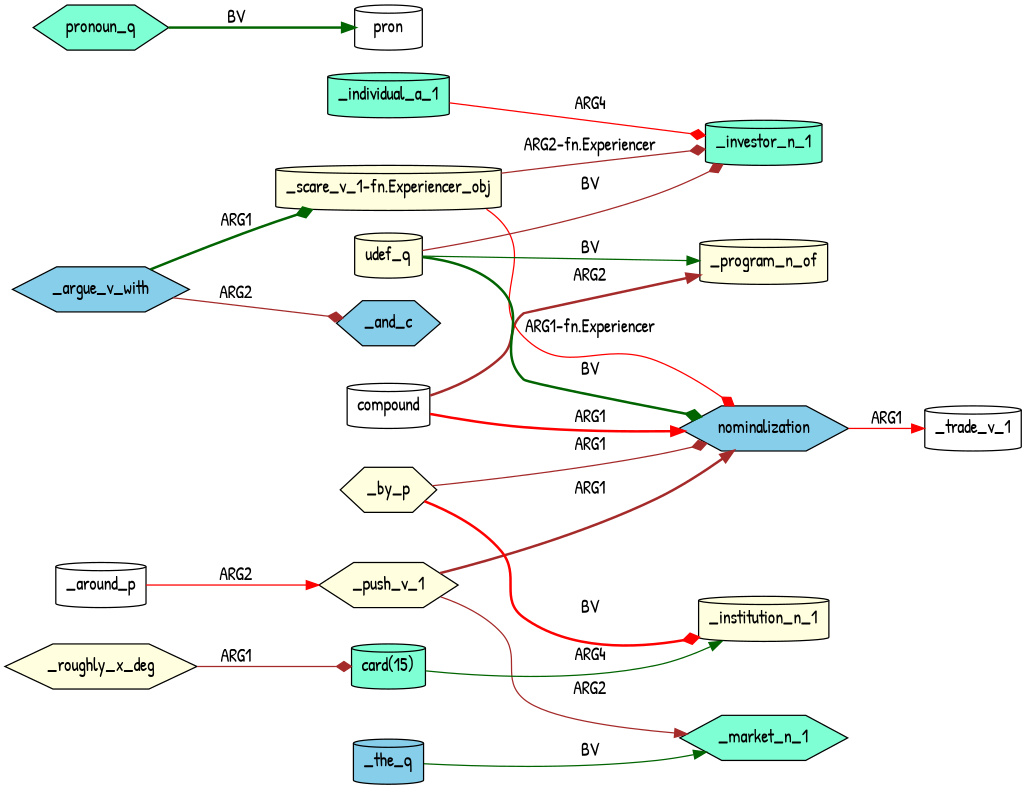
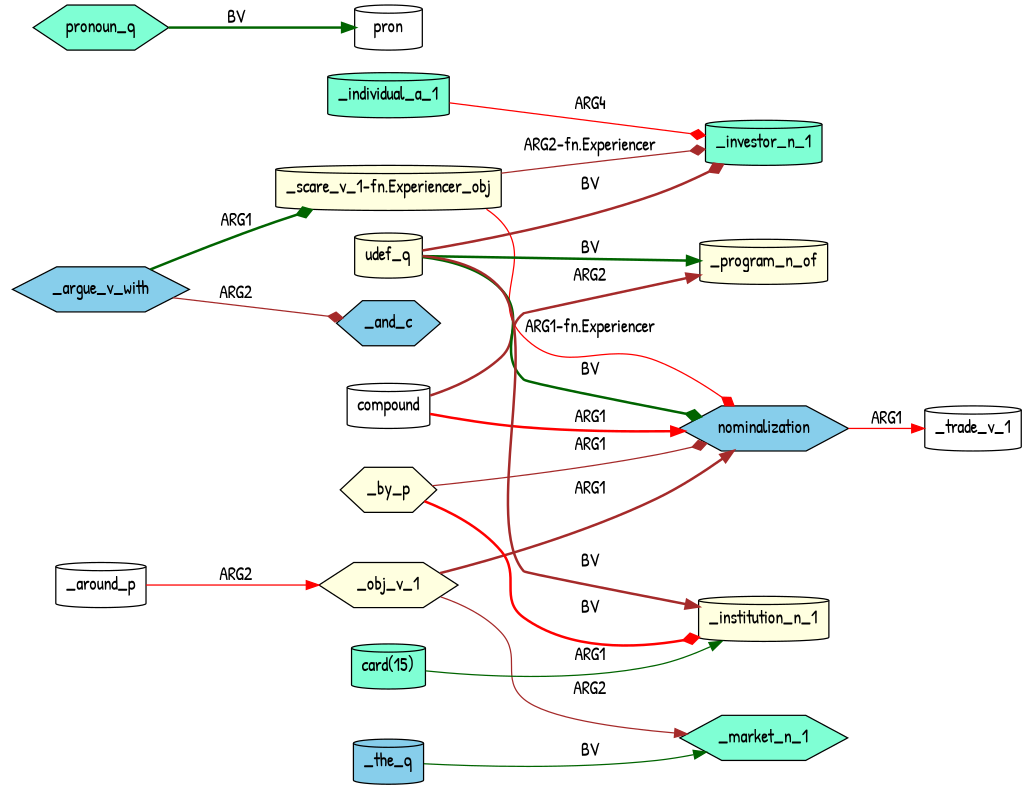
(568, 220) -> (568, 220)
(555, 258) -> (555, 258)
none -> (509, 469)
(388, 585) -> (388, 585)
(590, 656) -> (590, 656)
(101, 666) -> none
